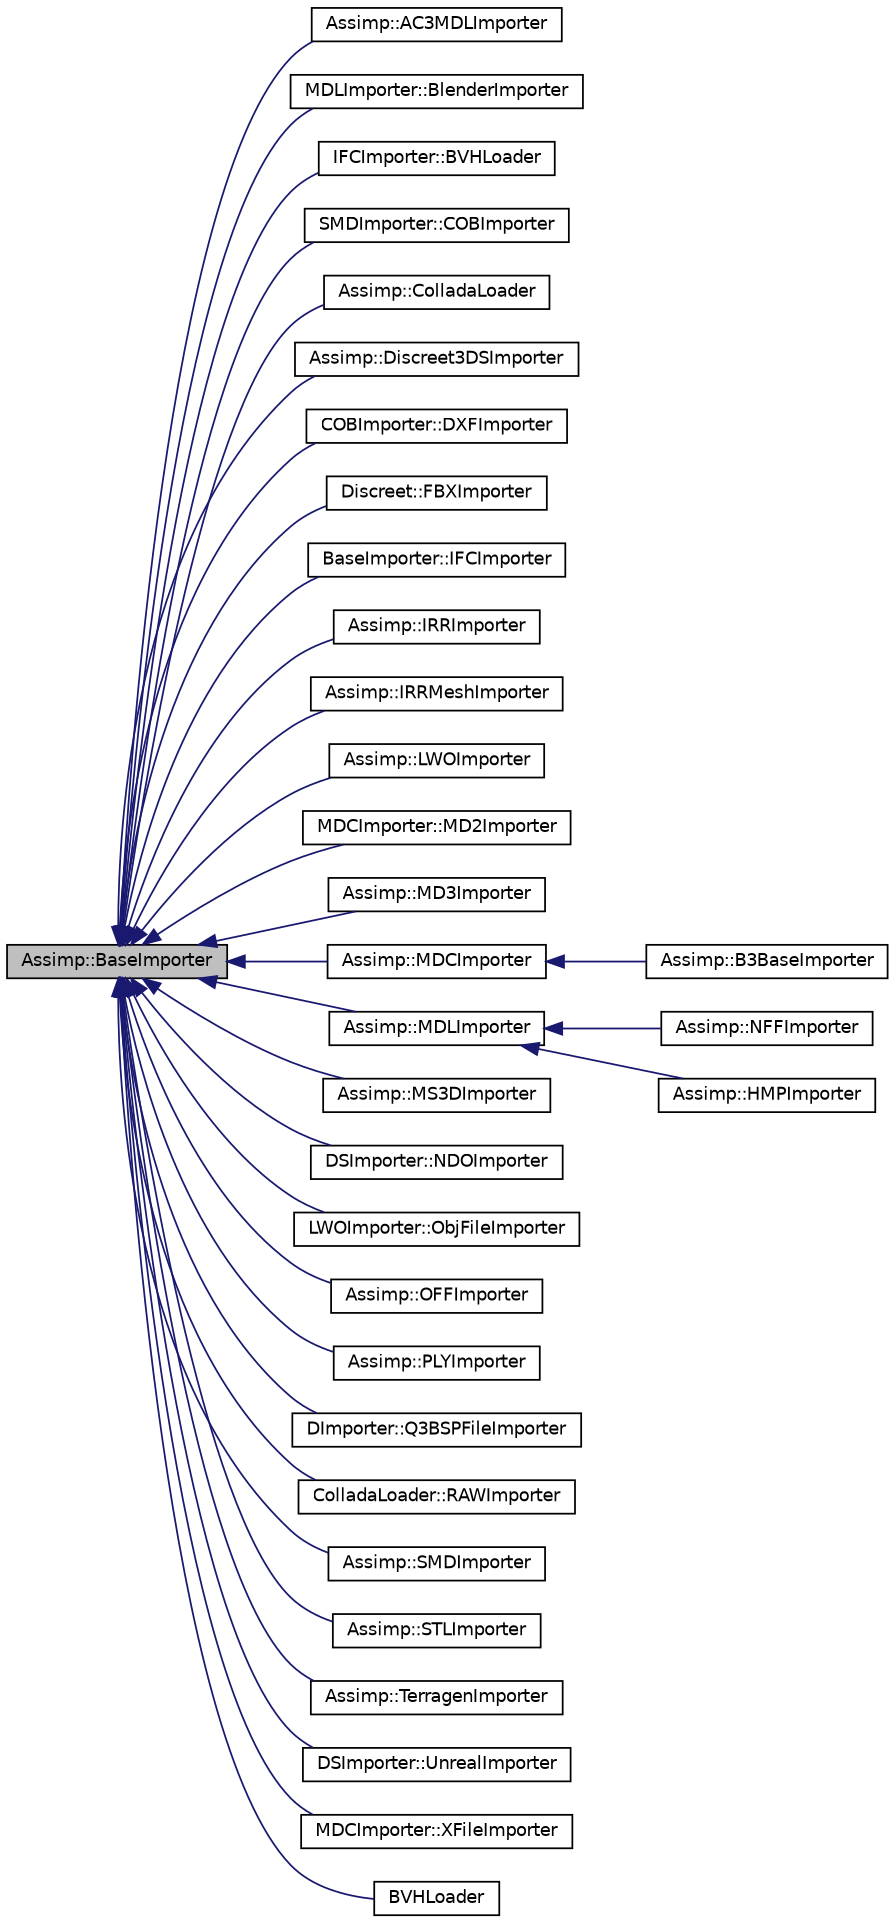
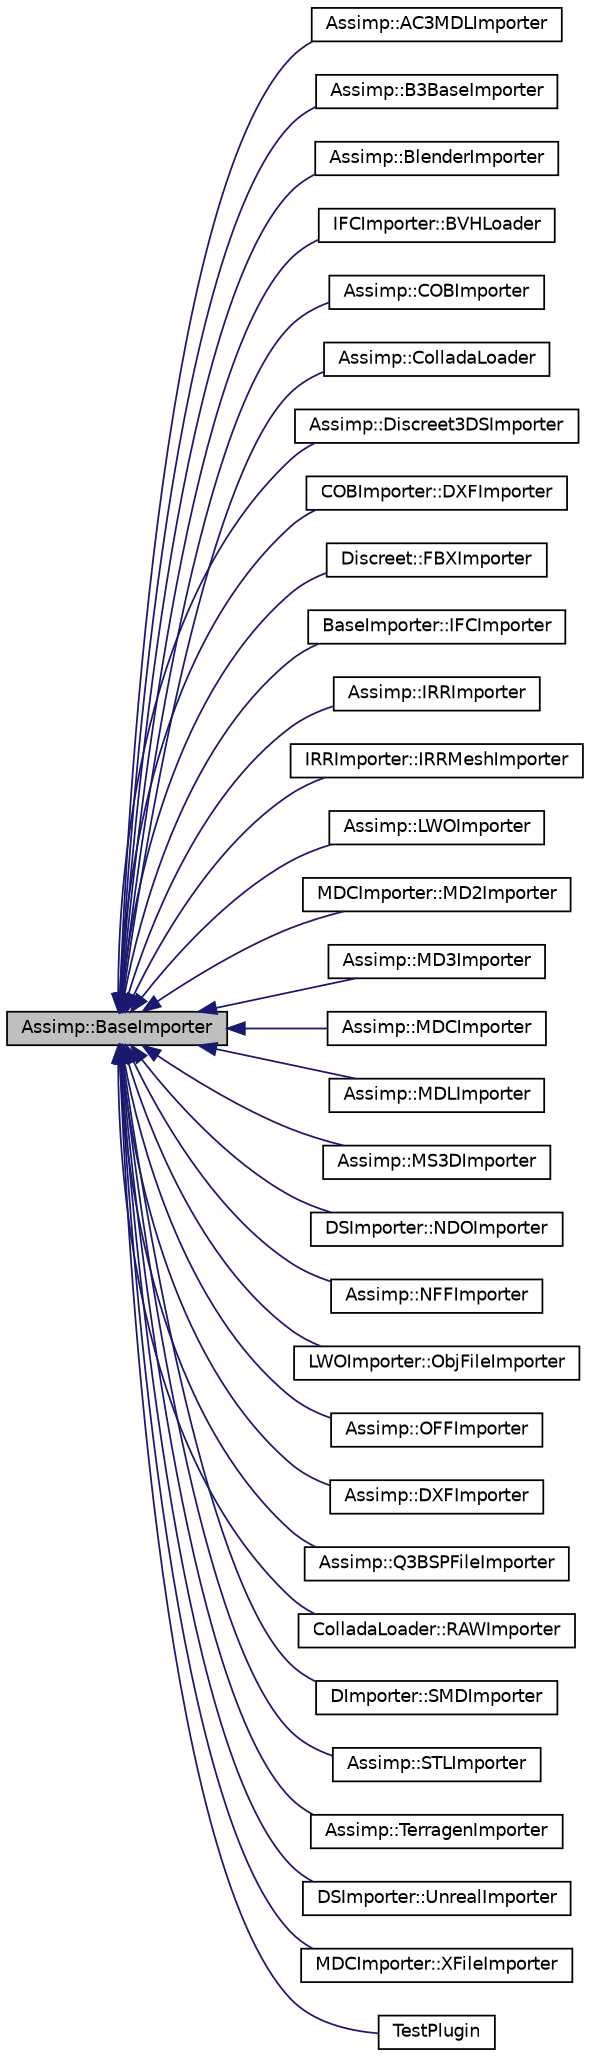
(437, 92) -> (437, 158)
(437, 225) -> (437, 292)
(437, 694) -> (437, 761)
(605, 962) -> (184, 419)
(612, 1028) -> (213, 1190)
(767, 1095) -> none
(437, 1363) -> (437, 1497)
(437, 1430) -> (437, 1564)
(437, 1564) -> (437, 1698)
(437, 1898) -> (437, 2032)
